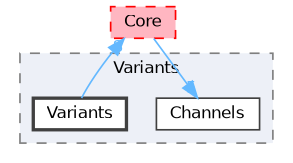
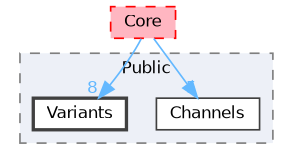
(146, 69) -> (146, 69)
(96, 74) -> (126, 64)
